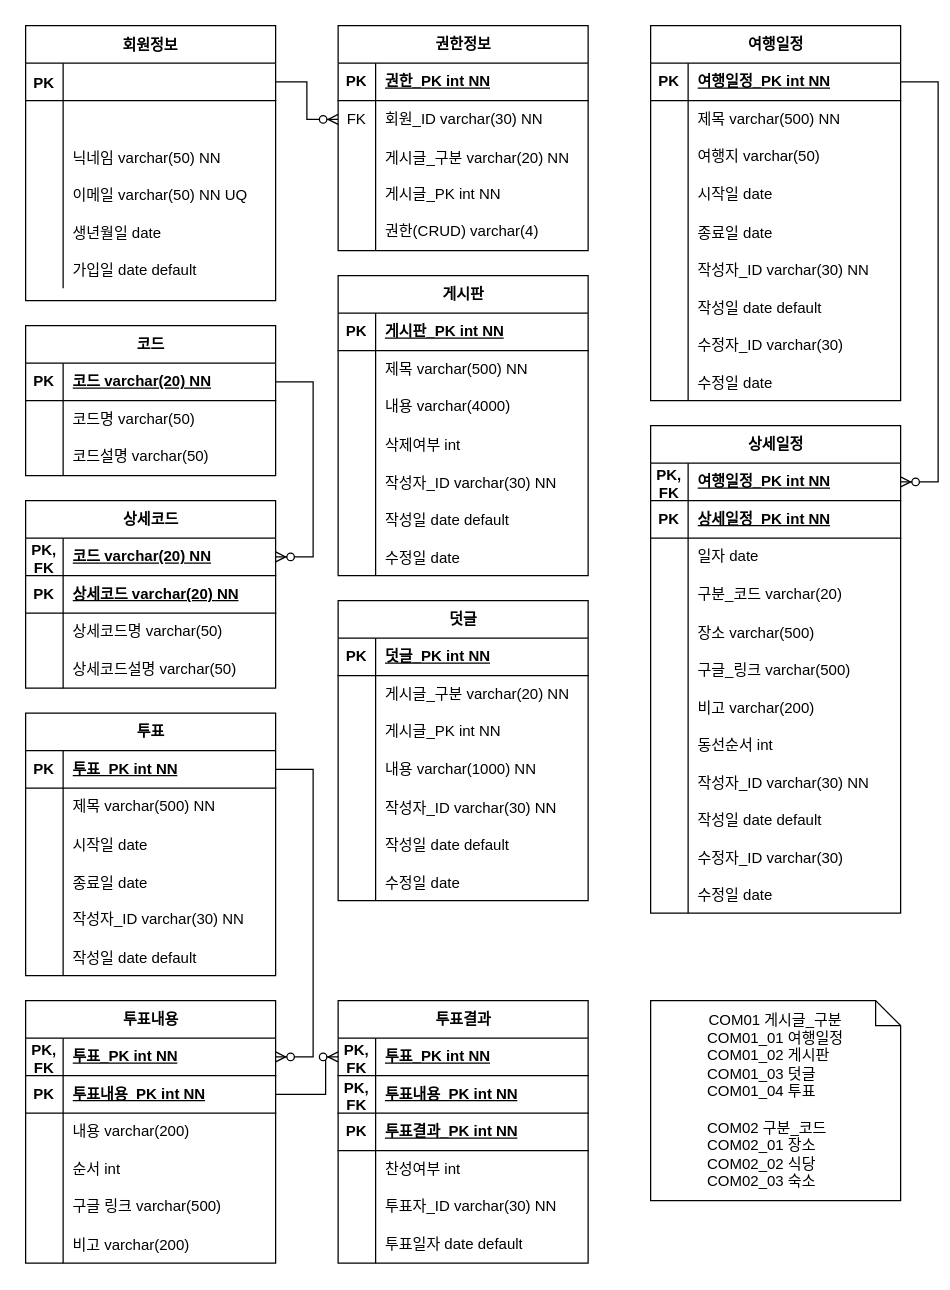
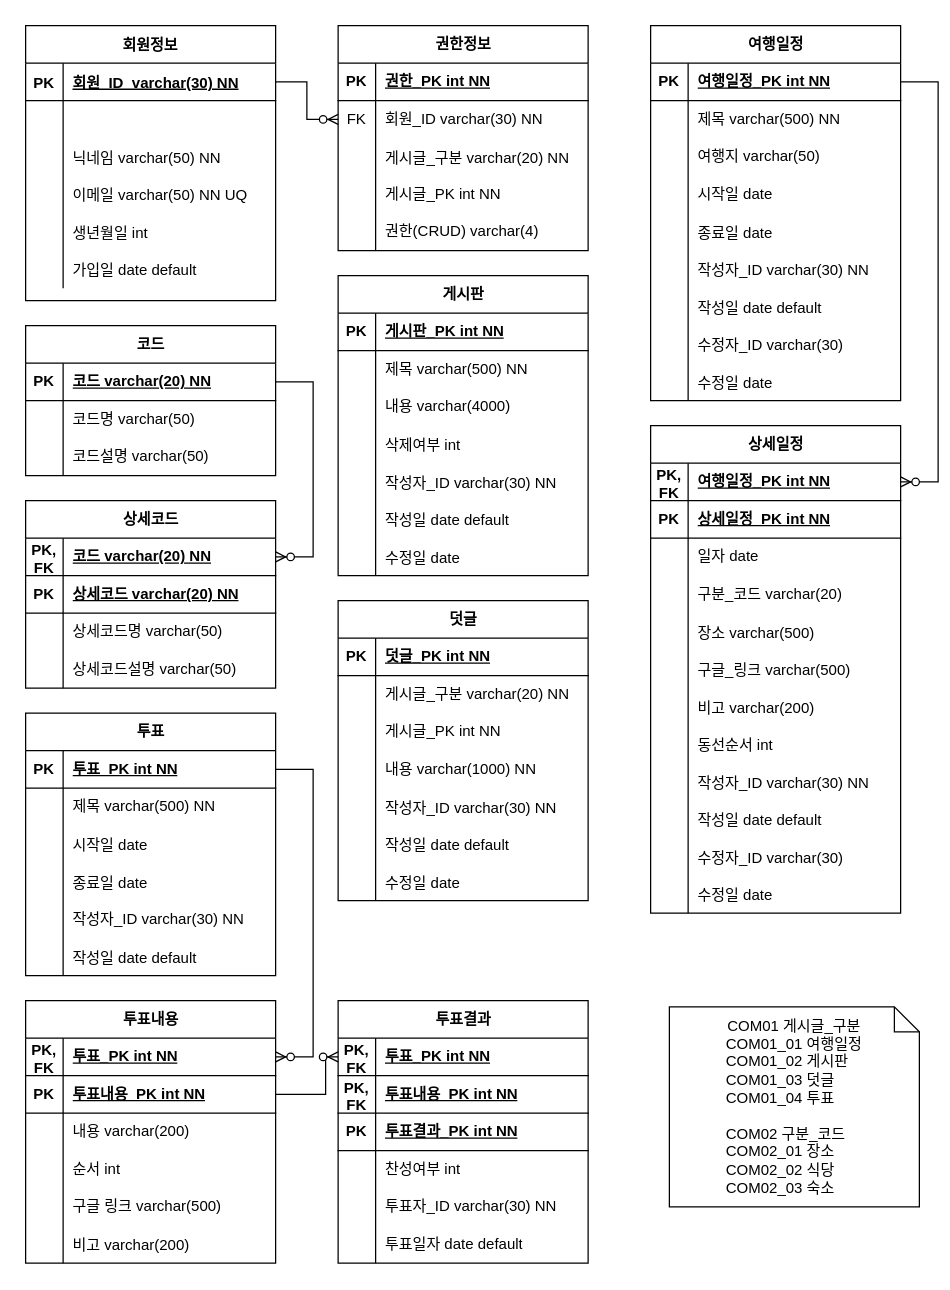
none -> (169, 82)
(122, 233) -> (115, 233)
(776, 1101) -> (794, 1107)
